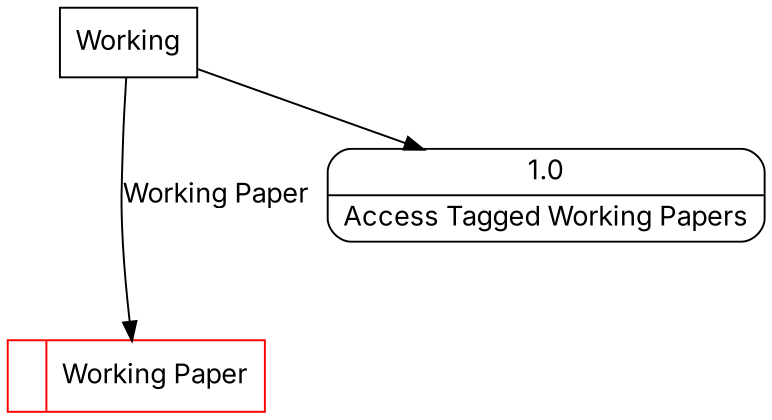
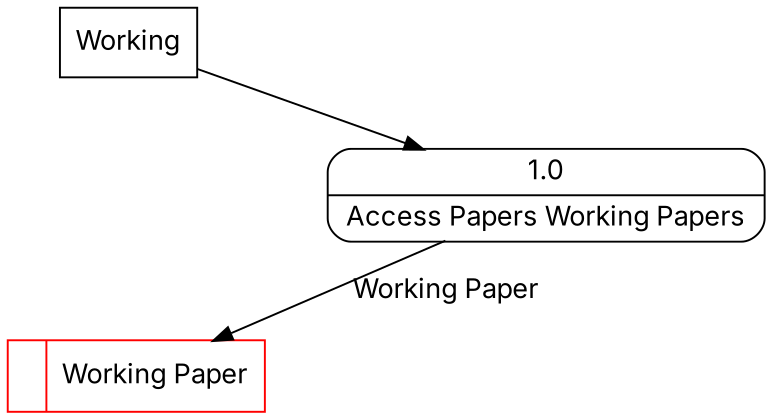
(122, 199) -> (338, 287)
(546, 217) -> (546, 217)
